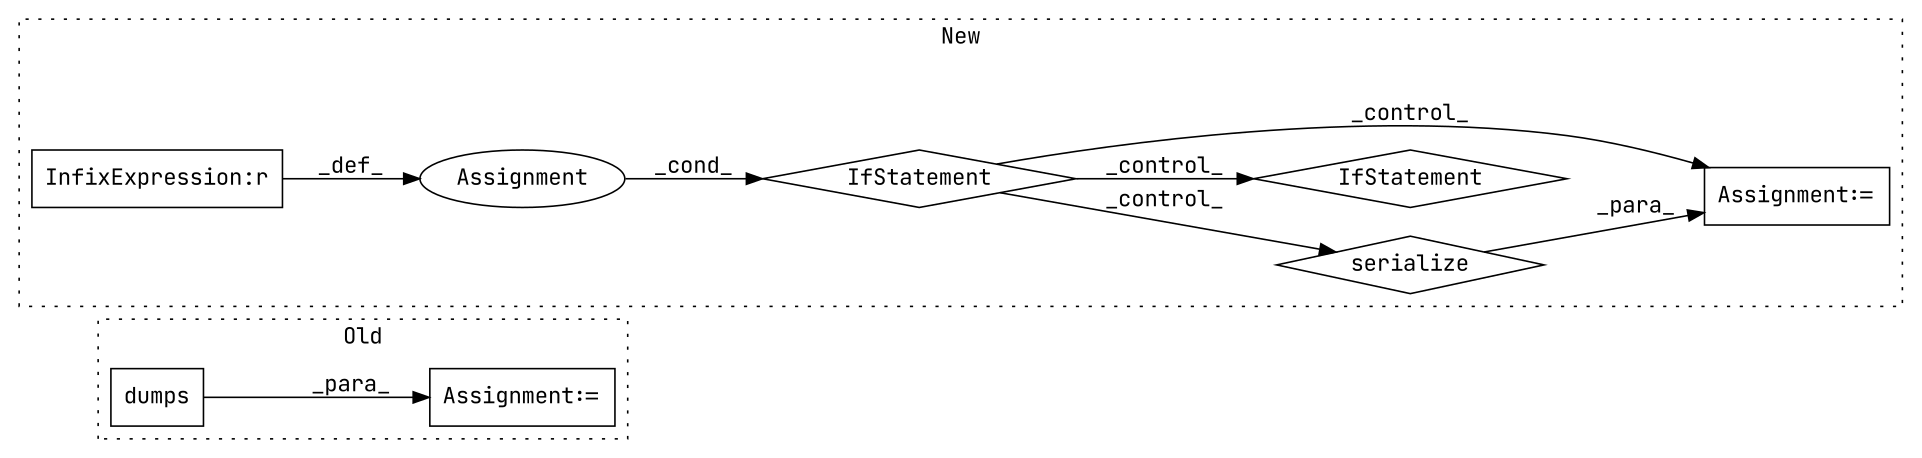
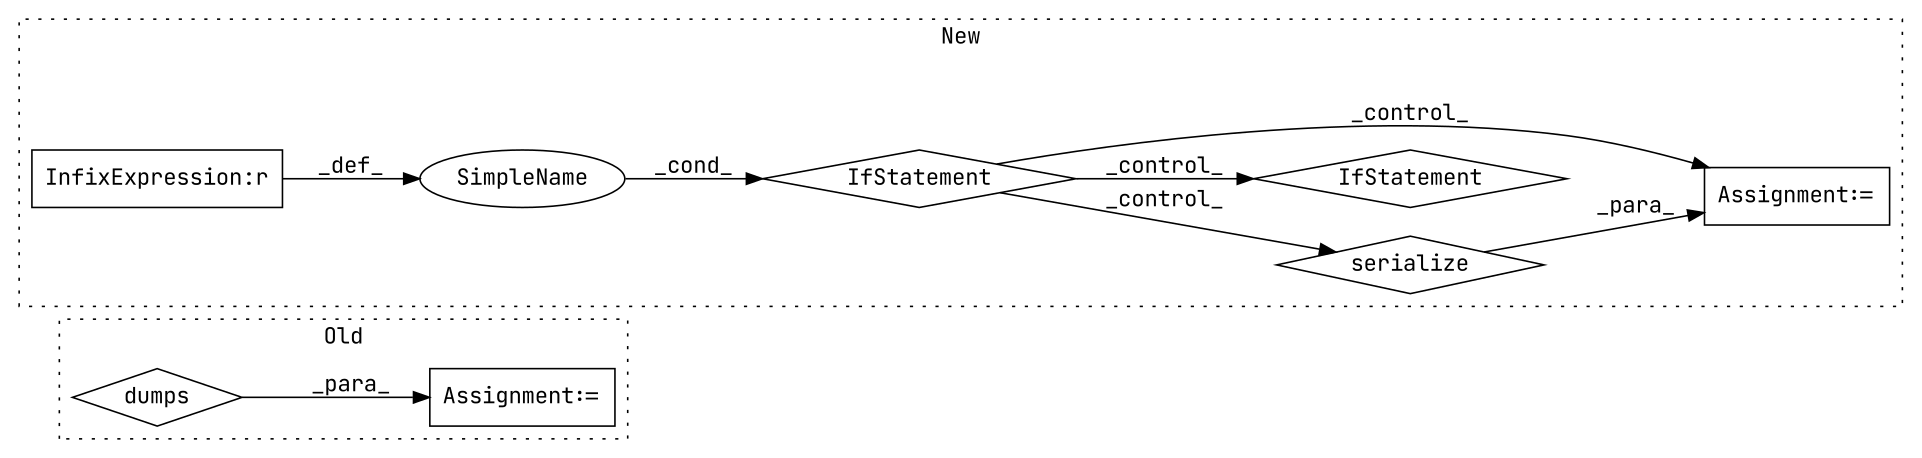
(522, 179) -> (522, 179)
(157, 397) -> (157, 397)
